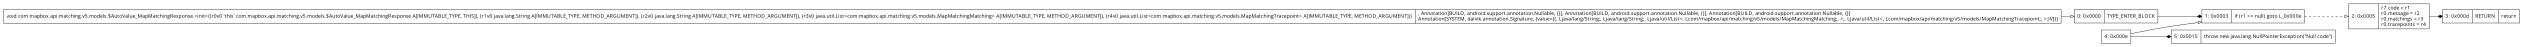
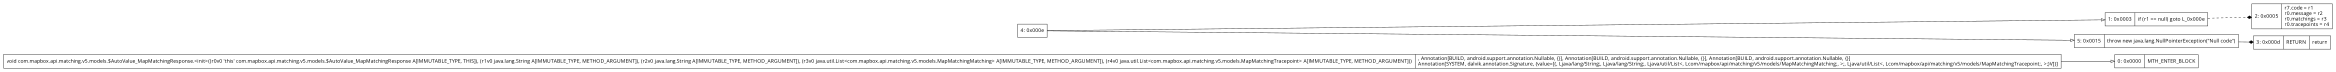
(2131, 16) -> (2171, 61)
(2178, 16) -> none
(2325, 16) -> (2227, 18)
(2434, 16) -> (2244, 42)
(2149, 37) -> (1559, 36)
